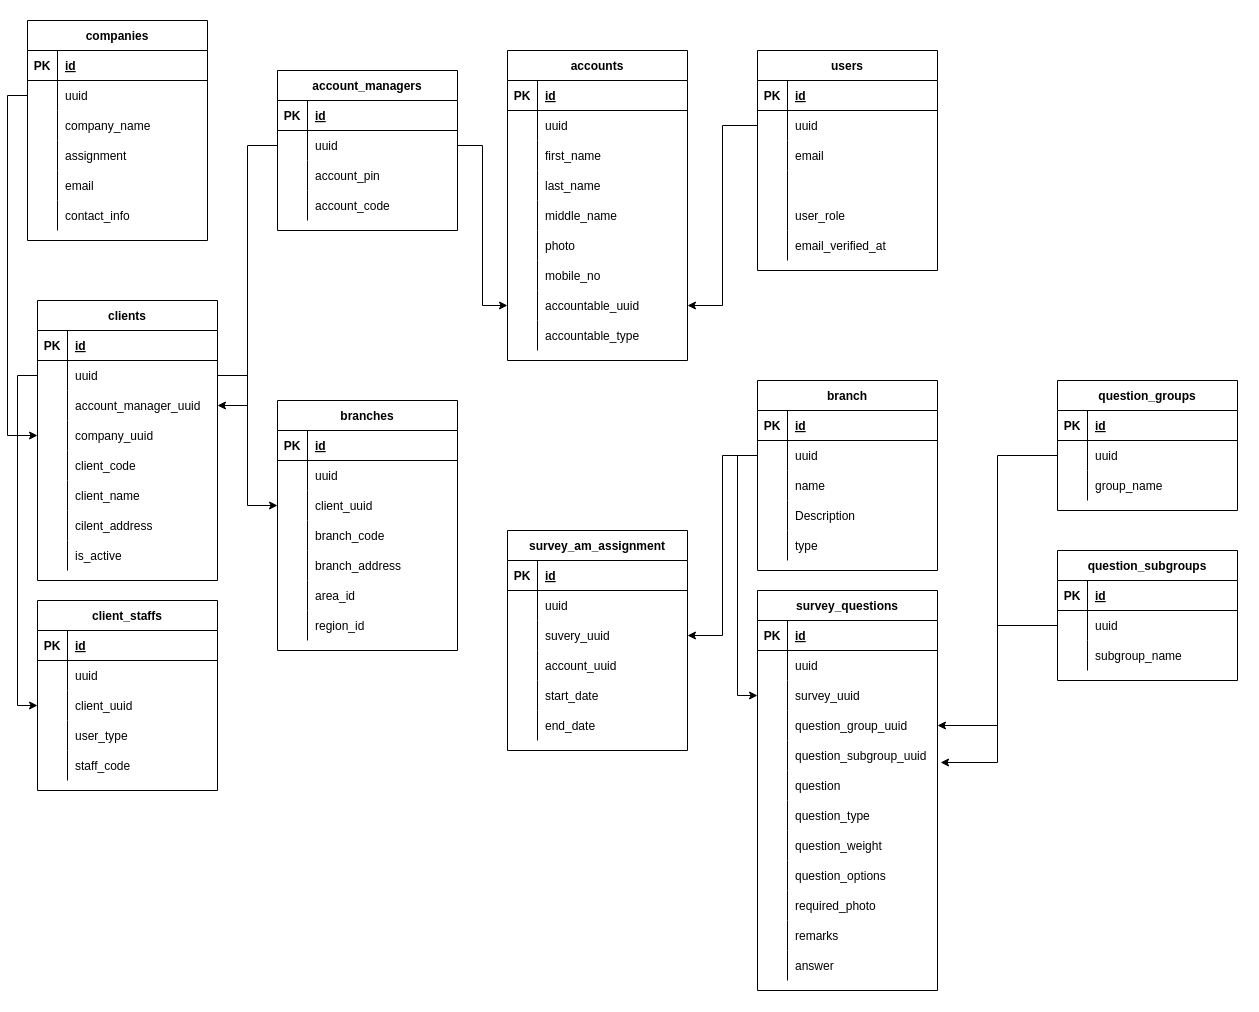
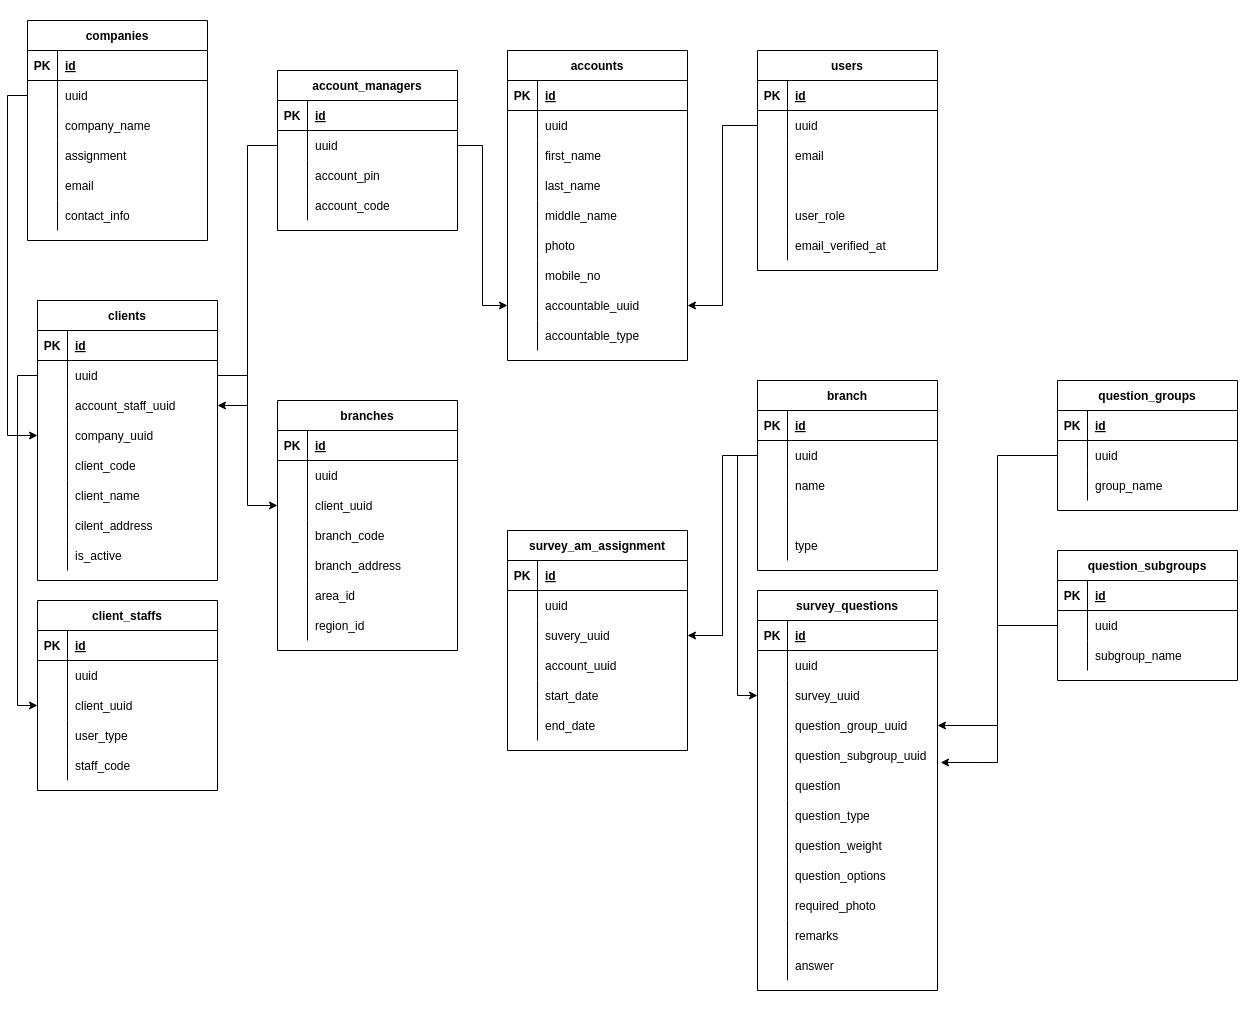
(141, 406) -> (134, 406)
(863, 516) -> none
